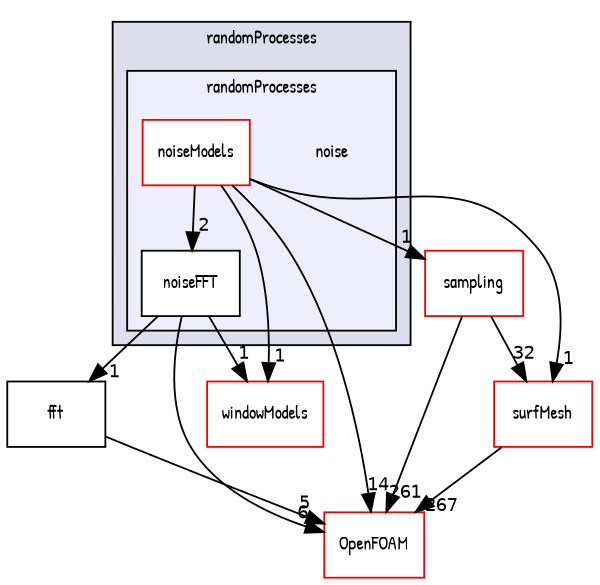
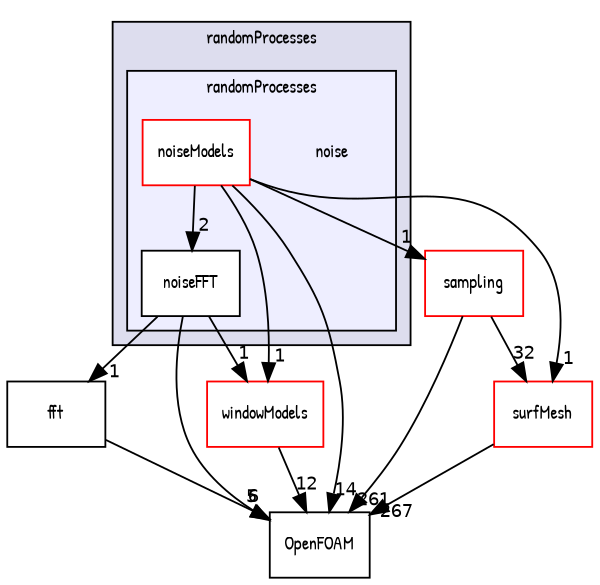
none -> (289, 471)
(374, 545) -> (320, 545)
